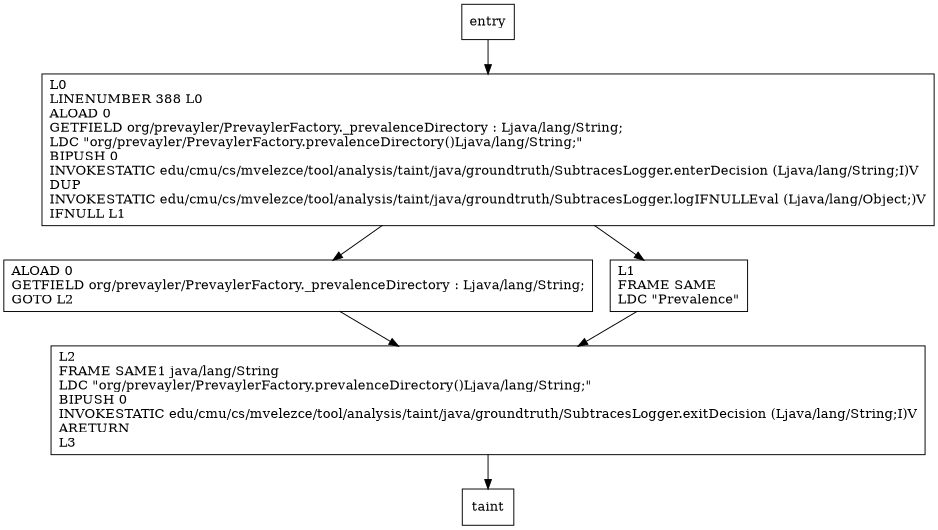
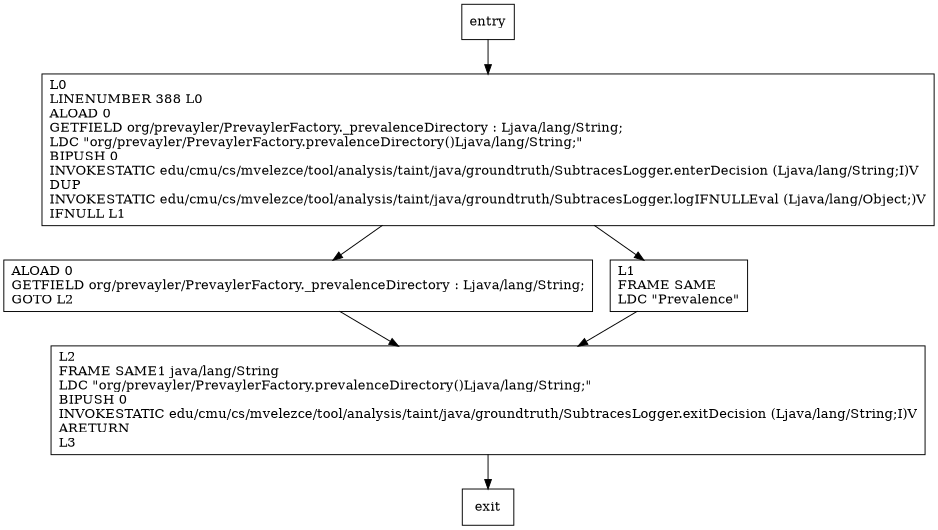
(488, 507) -> (488, 507)
